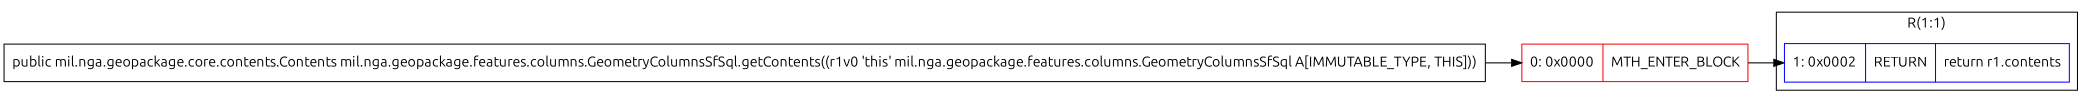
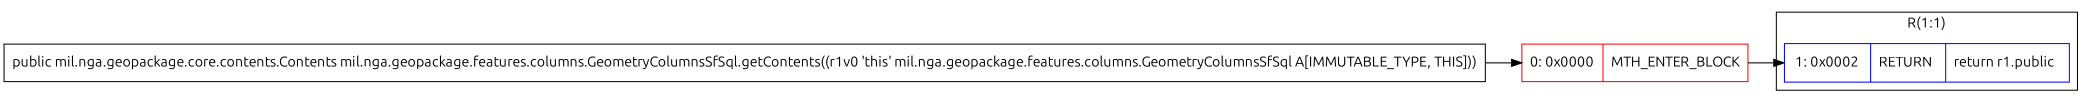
(2002, 62) -> (2004, 62)
